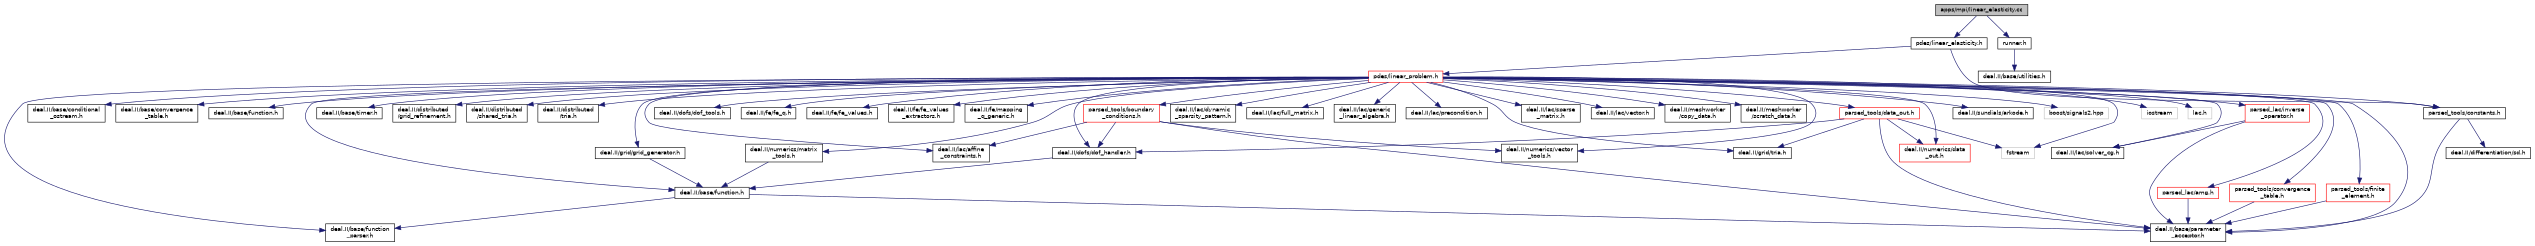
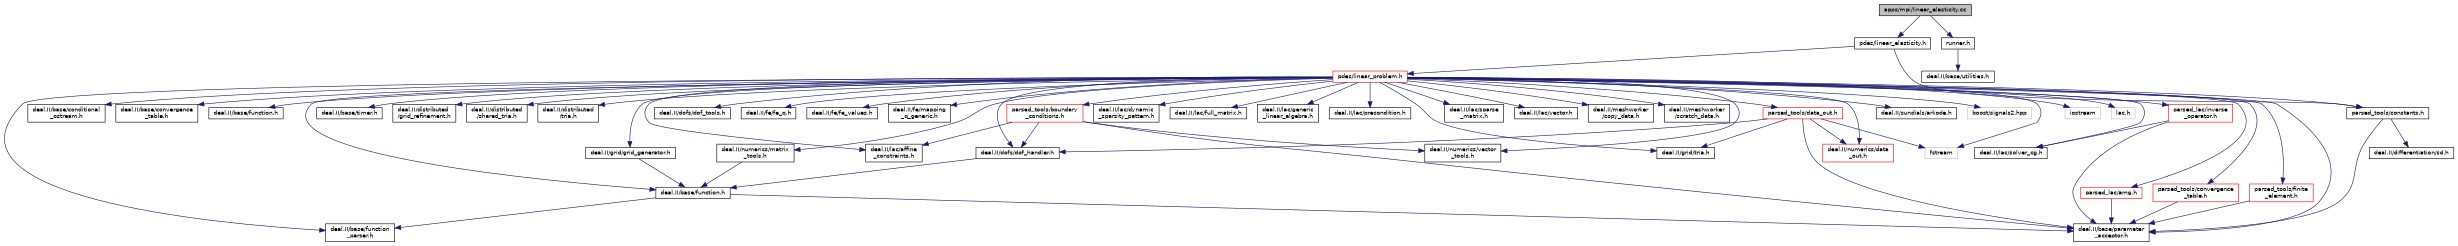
(921, 113) -> none
